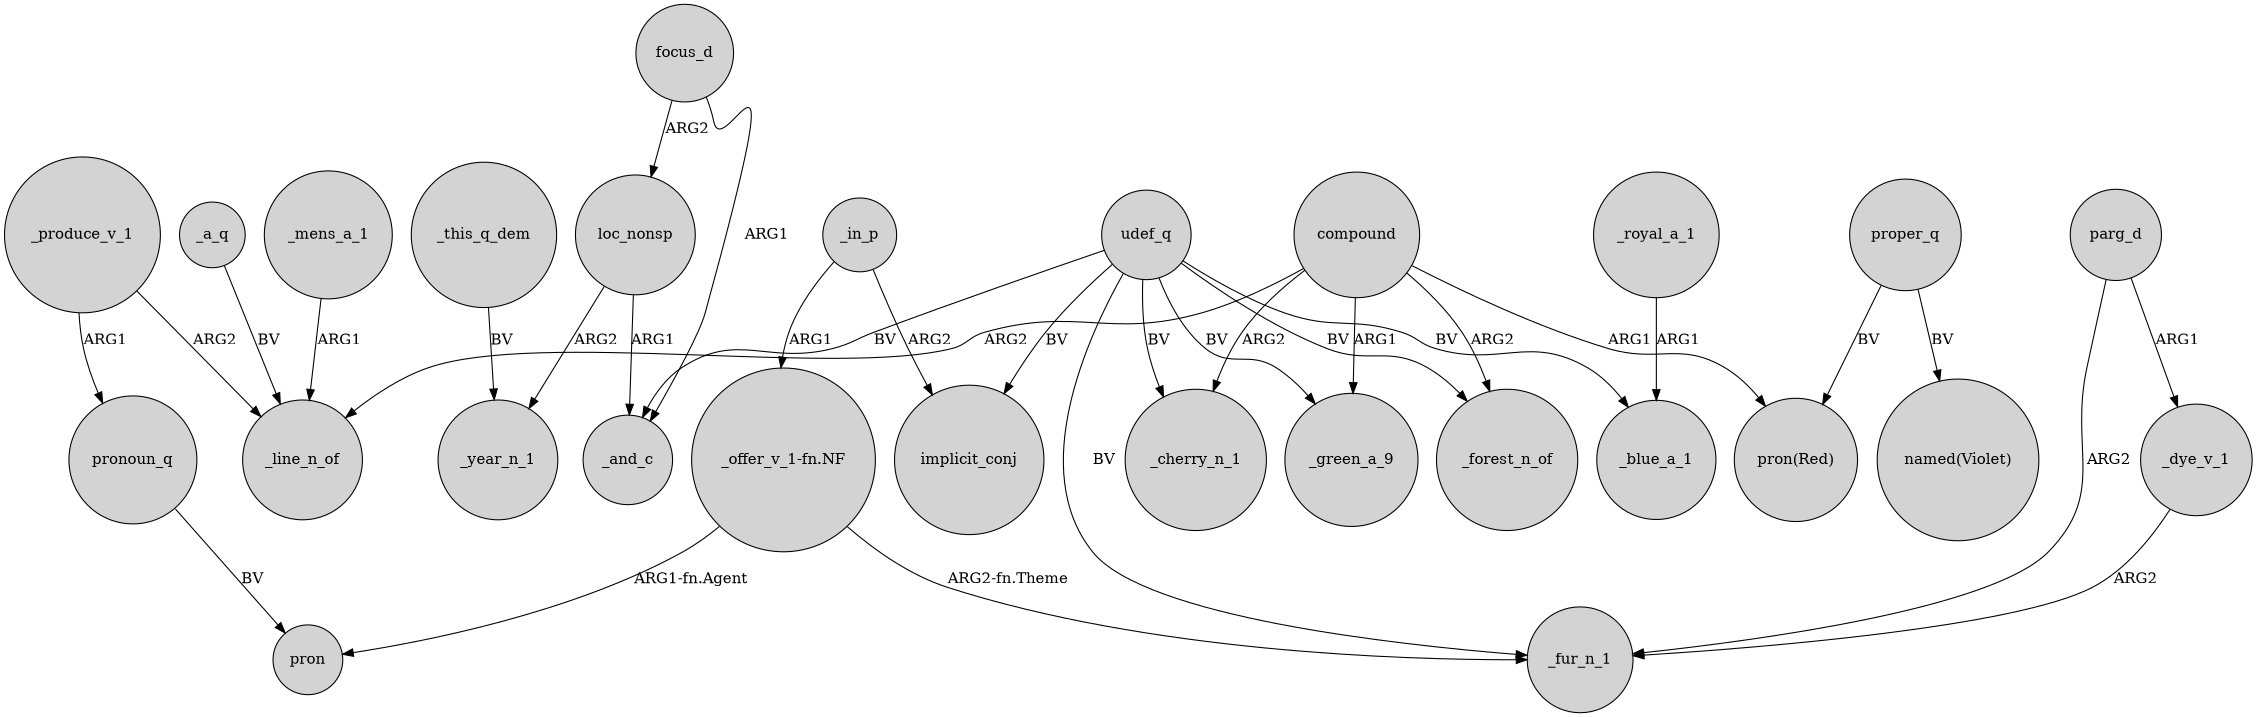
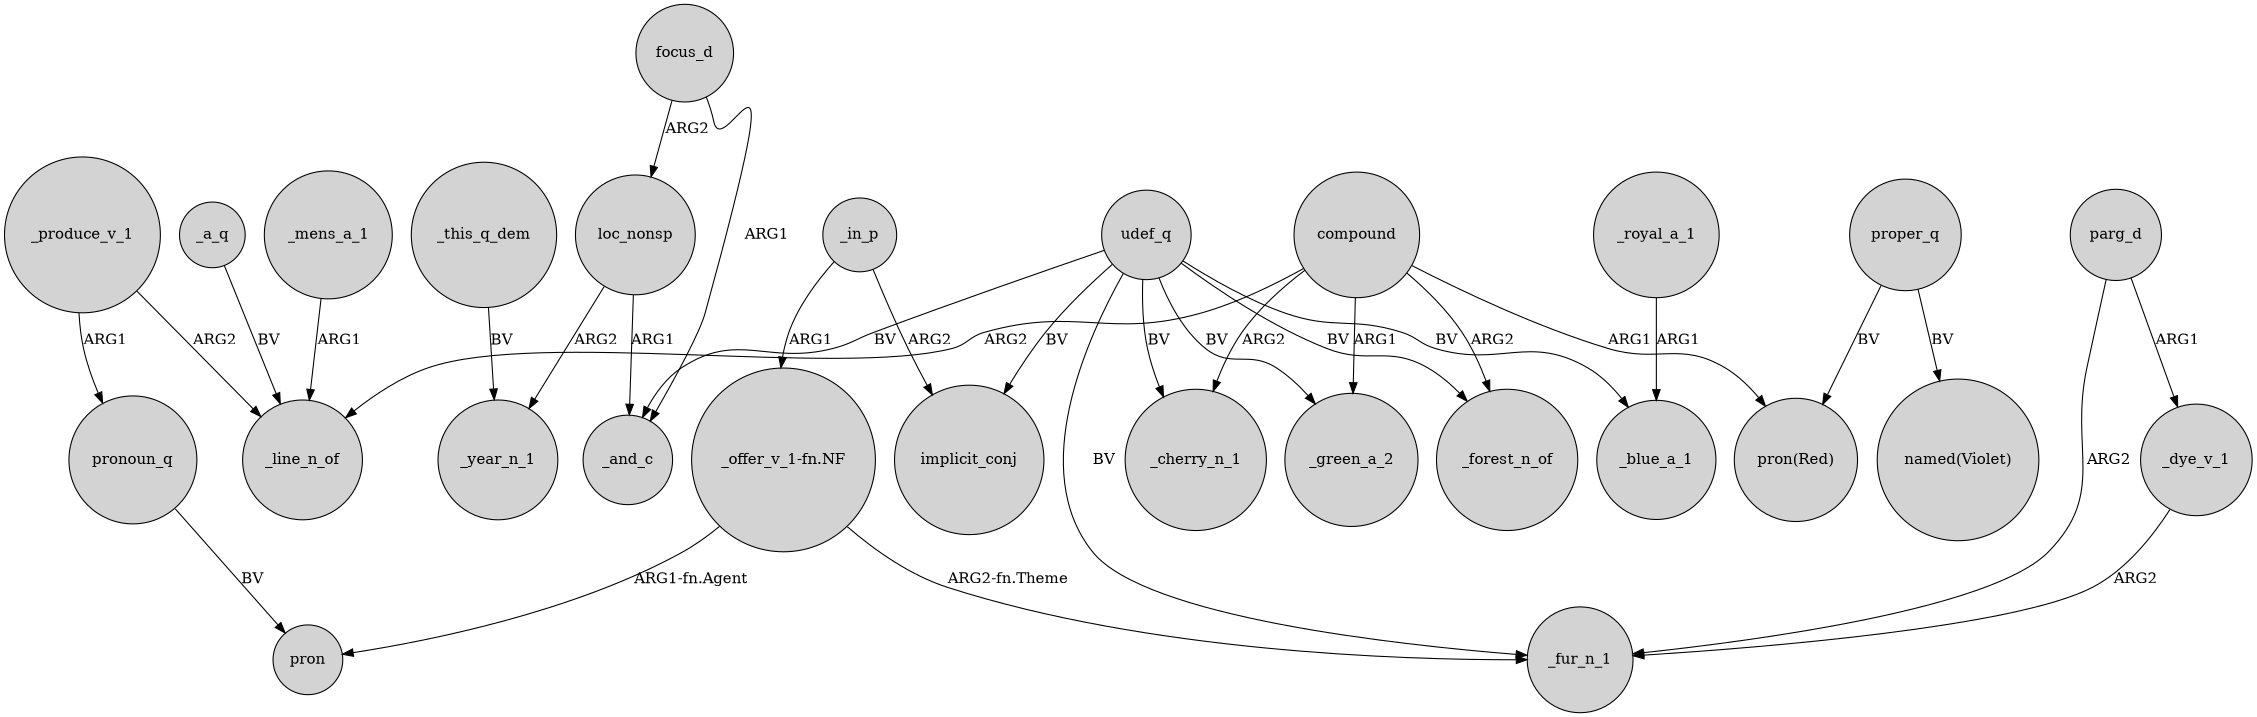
(1351, 460) -> (1351, 460)
